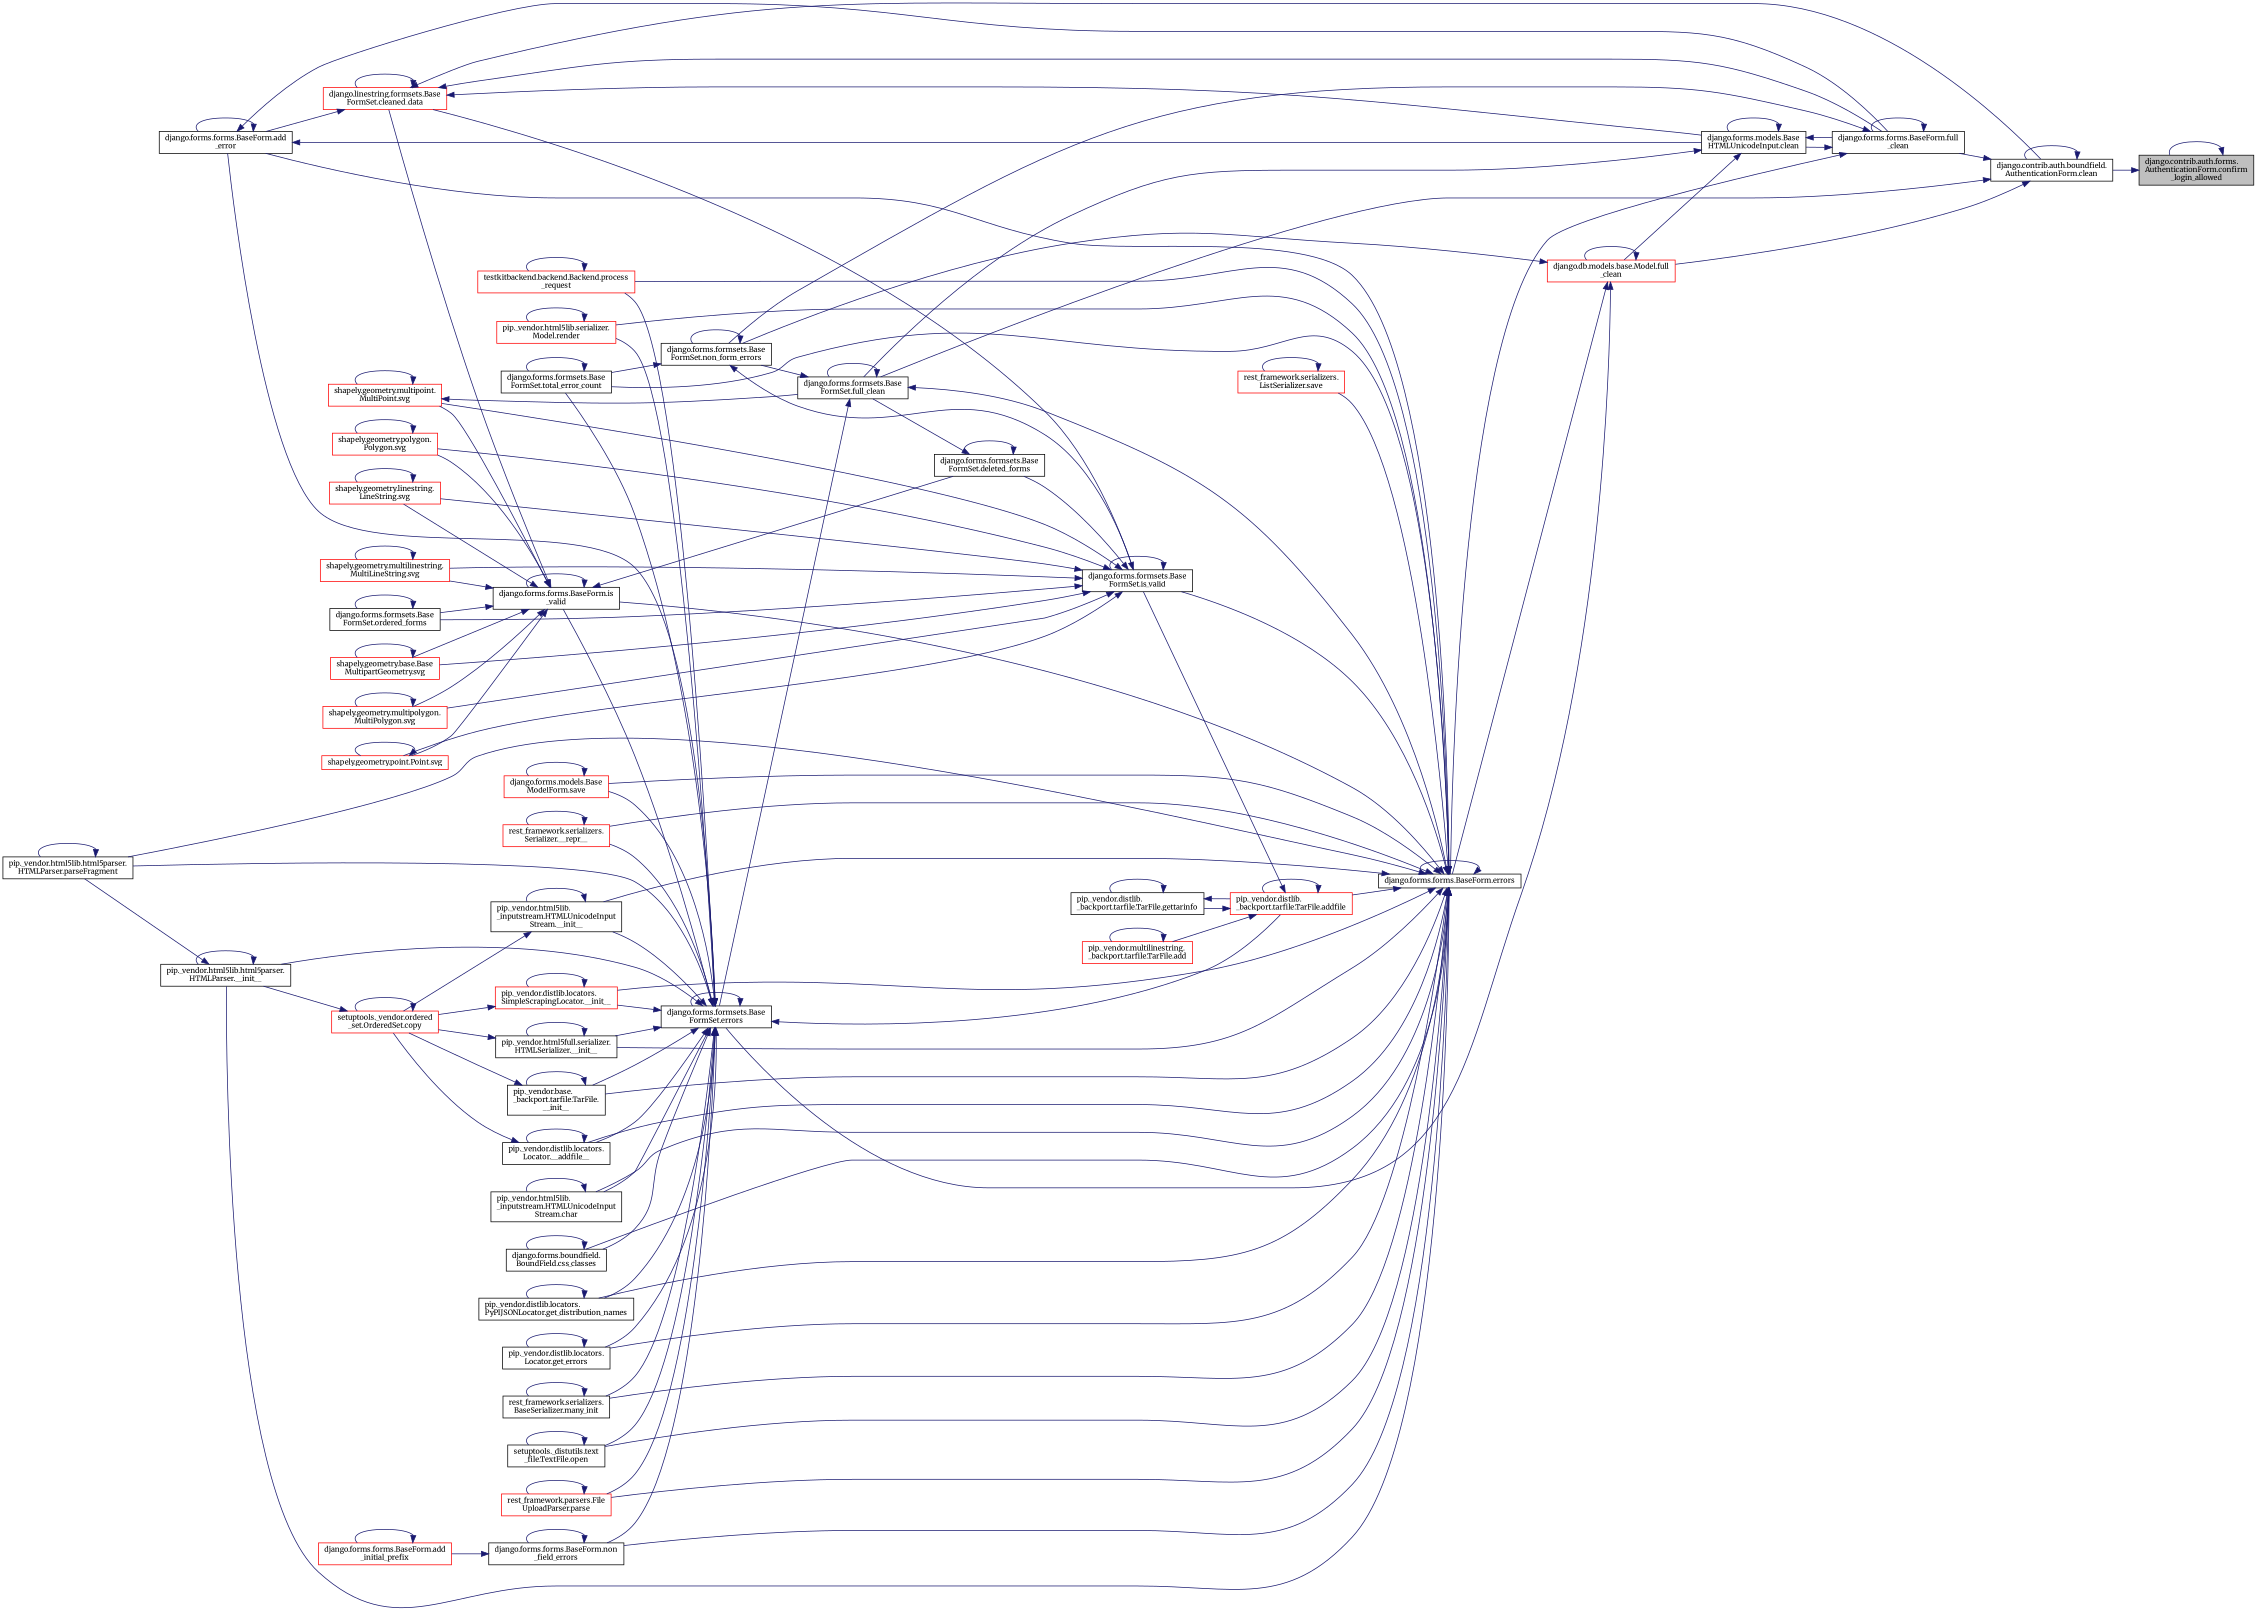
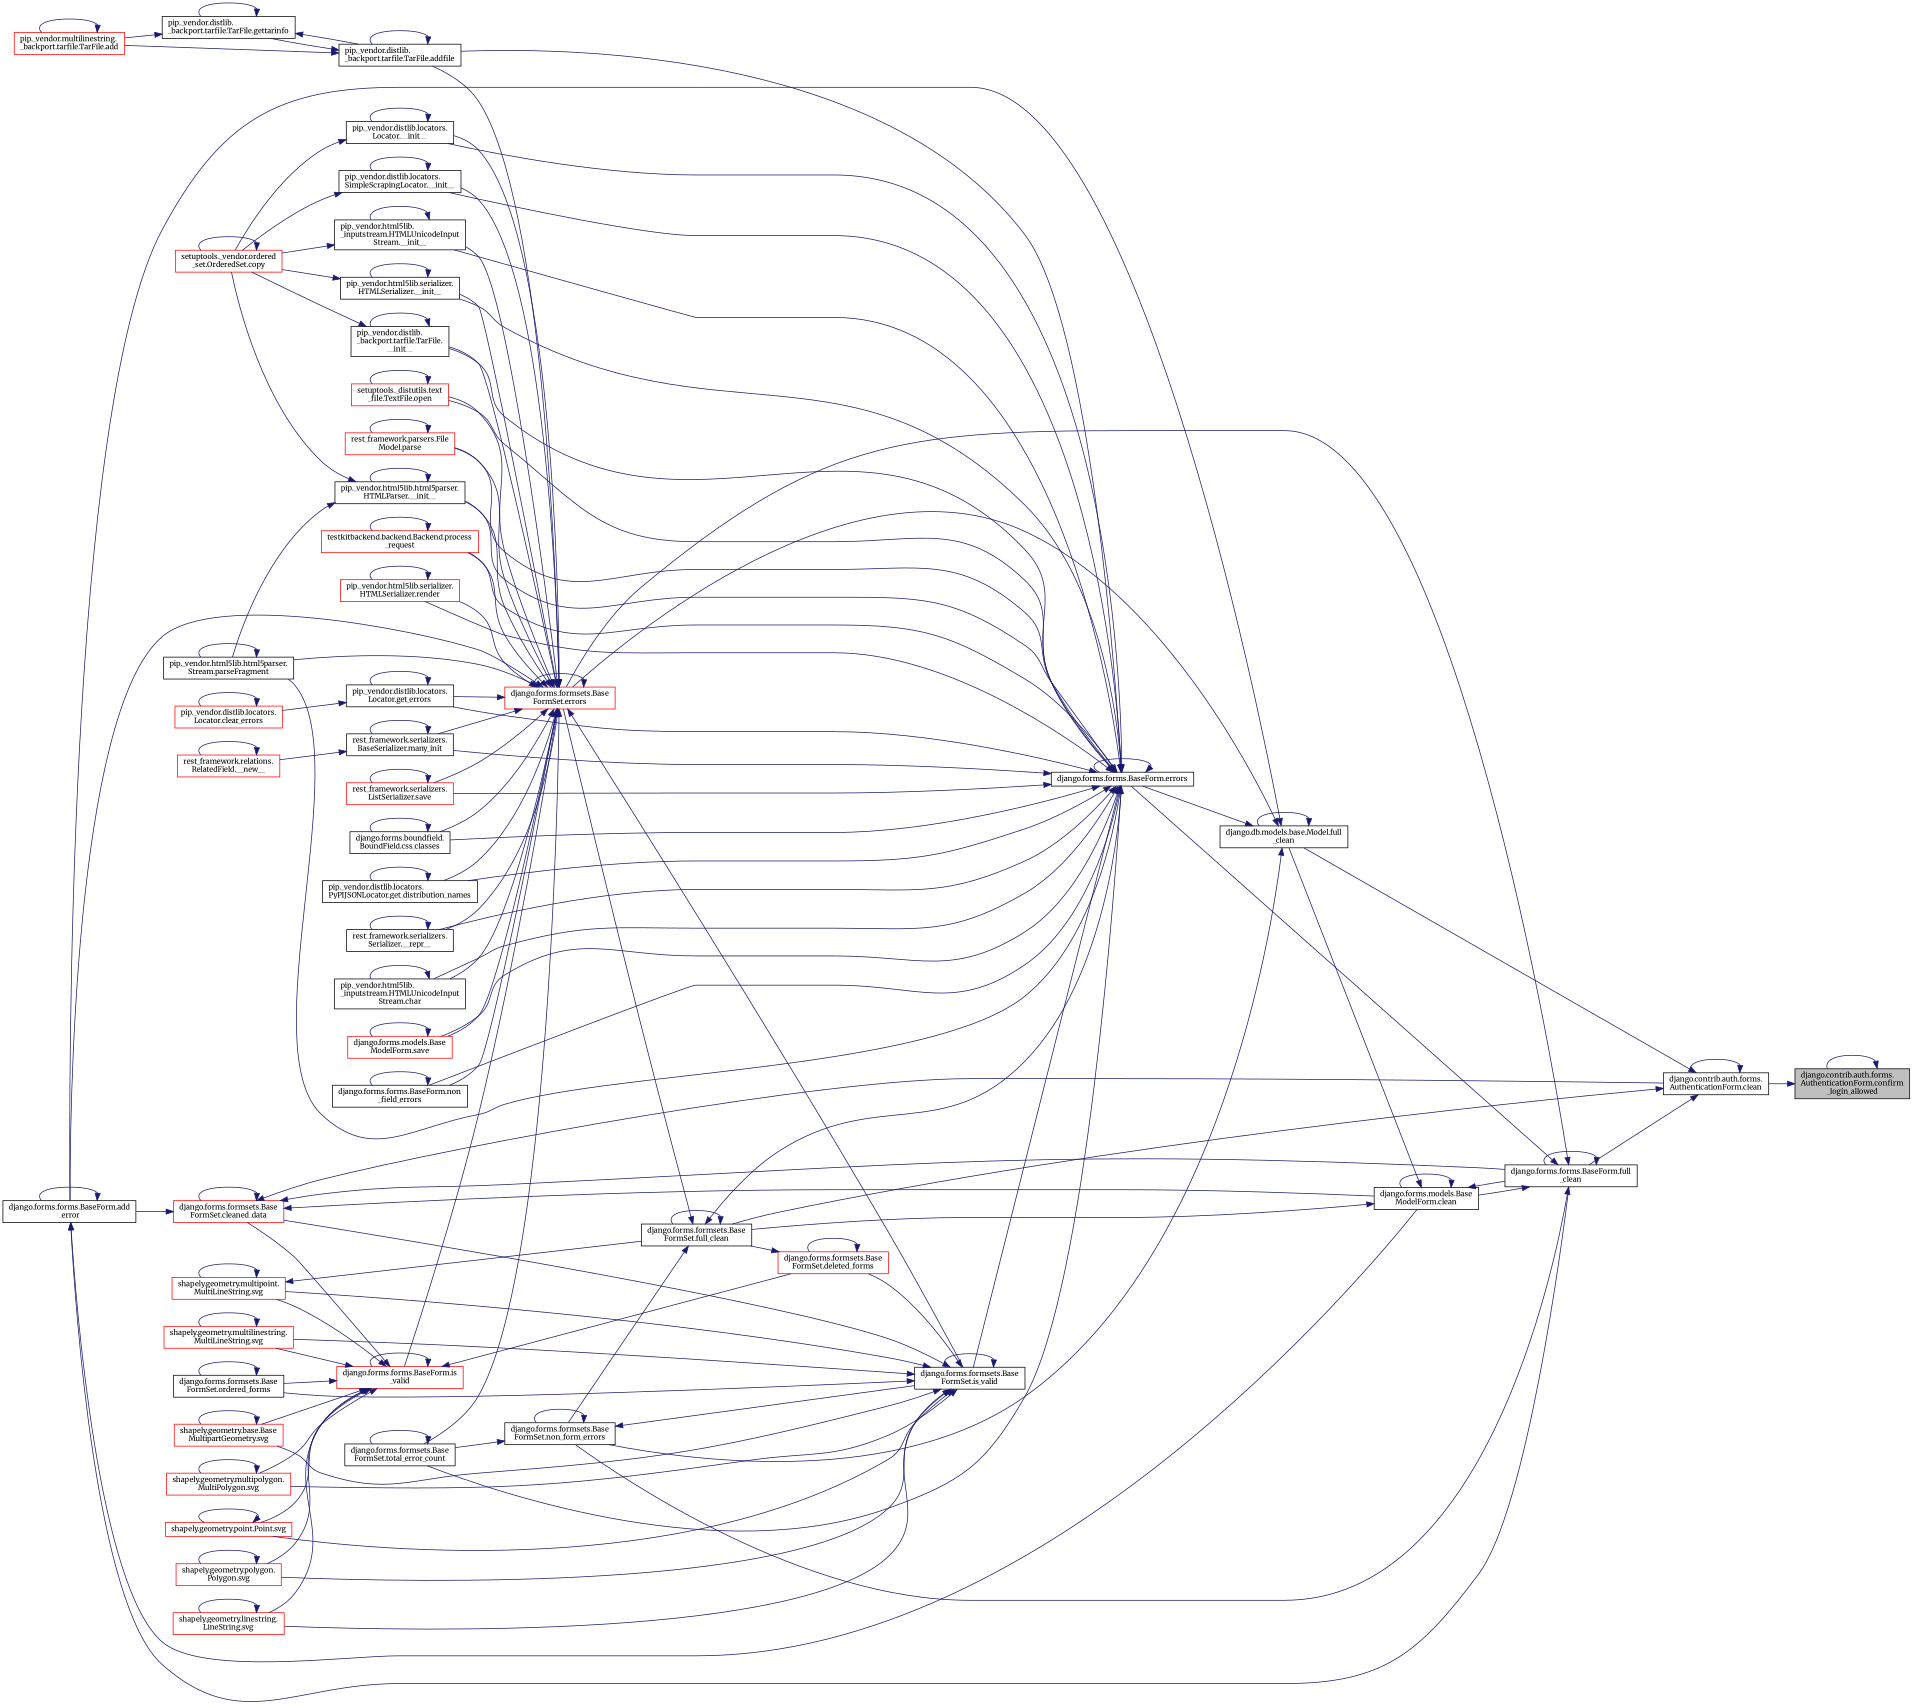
none -> (140, 36)
(385, 99) -> (229, 1212)
(1754, 142) -> (1426, 1198)
(2052, 170) -> (1716, 1084)
(1110, 246) -> (457, 87)
(1611, 271) -> (1284, 837)
(556, 332) -> (400, 591)
(385, 395) -> (229, 1288)
none -> (1283, 431)
(990, 465) -> (833, 1263)
(556, 598) -> (400, 1377)
(1053, 673) -> none
none -> (229, 717)
(1213, 739) -> (772, 1038)
none -> (500, 749)
none -> (229, 766)
(556, 836) -> (400, 941)
(68, 868) -> (229, 668)
(1291, 904) -> (400, 55)
(302, 998) -> (270, 388)
(556, 998) -> (400, 182)
(716, 1017) -> (560, 698)
(556, 1047) -> (400, 288)
(556, 1100) -> (400, 342)
(556, 1153) -> (400, 133)
(556, 1456) -> (400, 395)
(556, 1505) -> (400, 444)
(385, 1554) -> none
